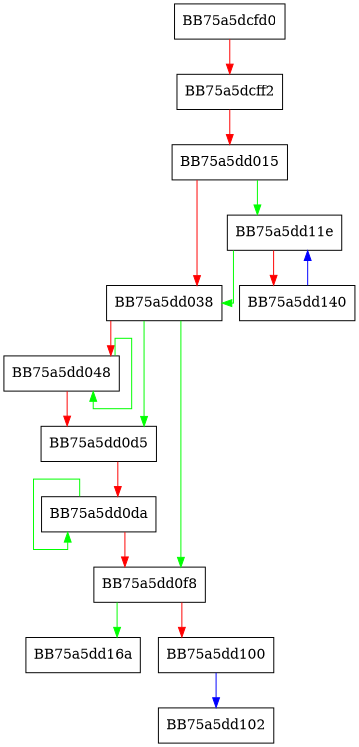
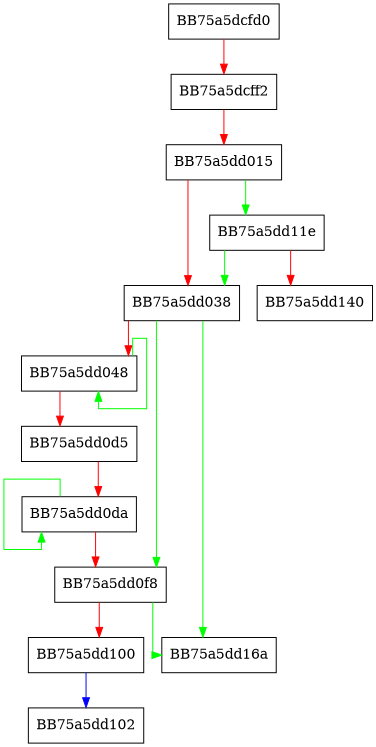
(308, 273) -> none
(144, 369) -> (203, 474)
